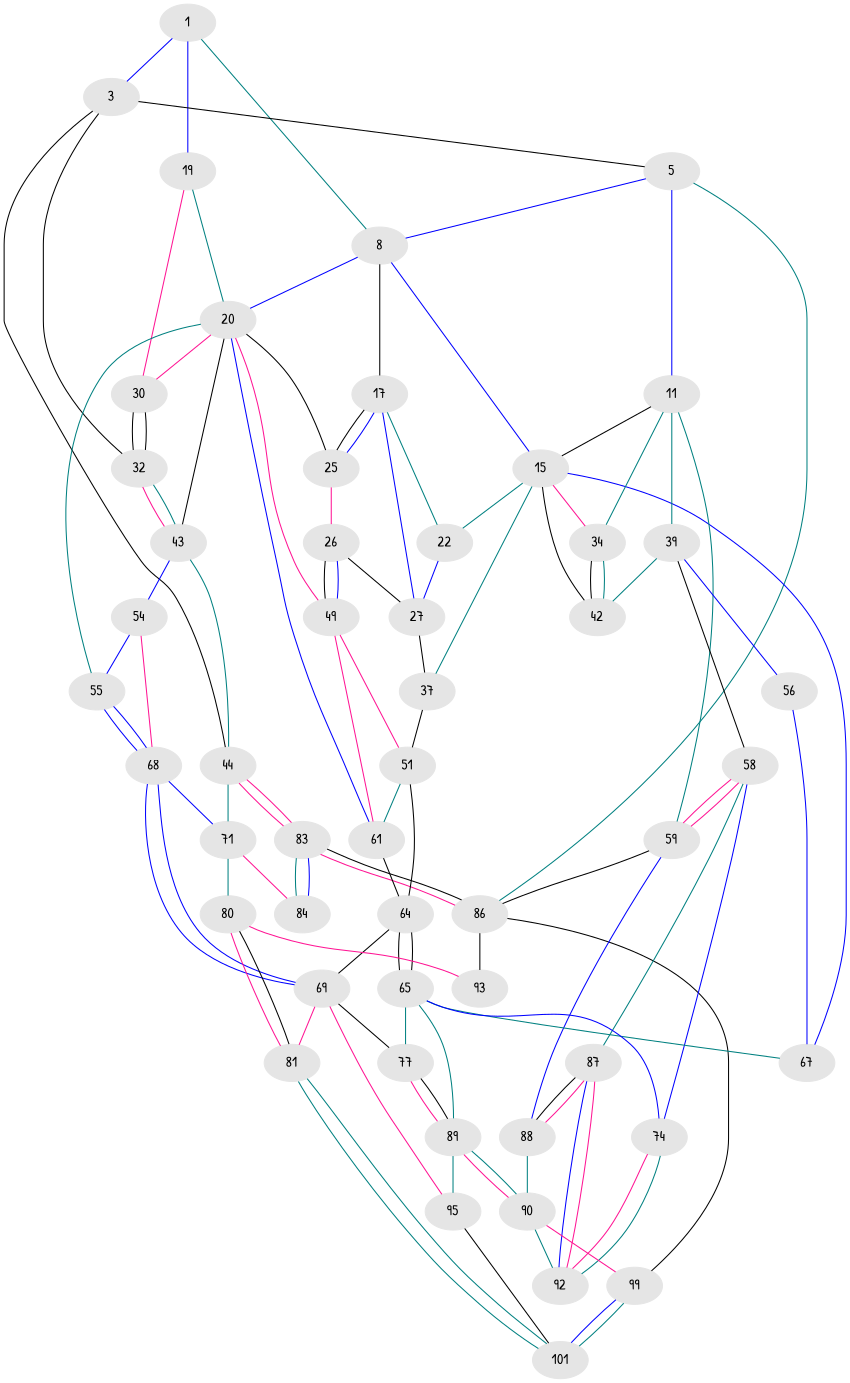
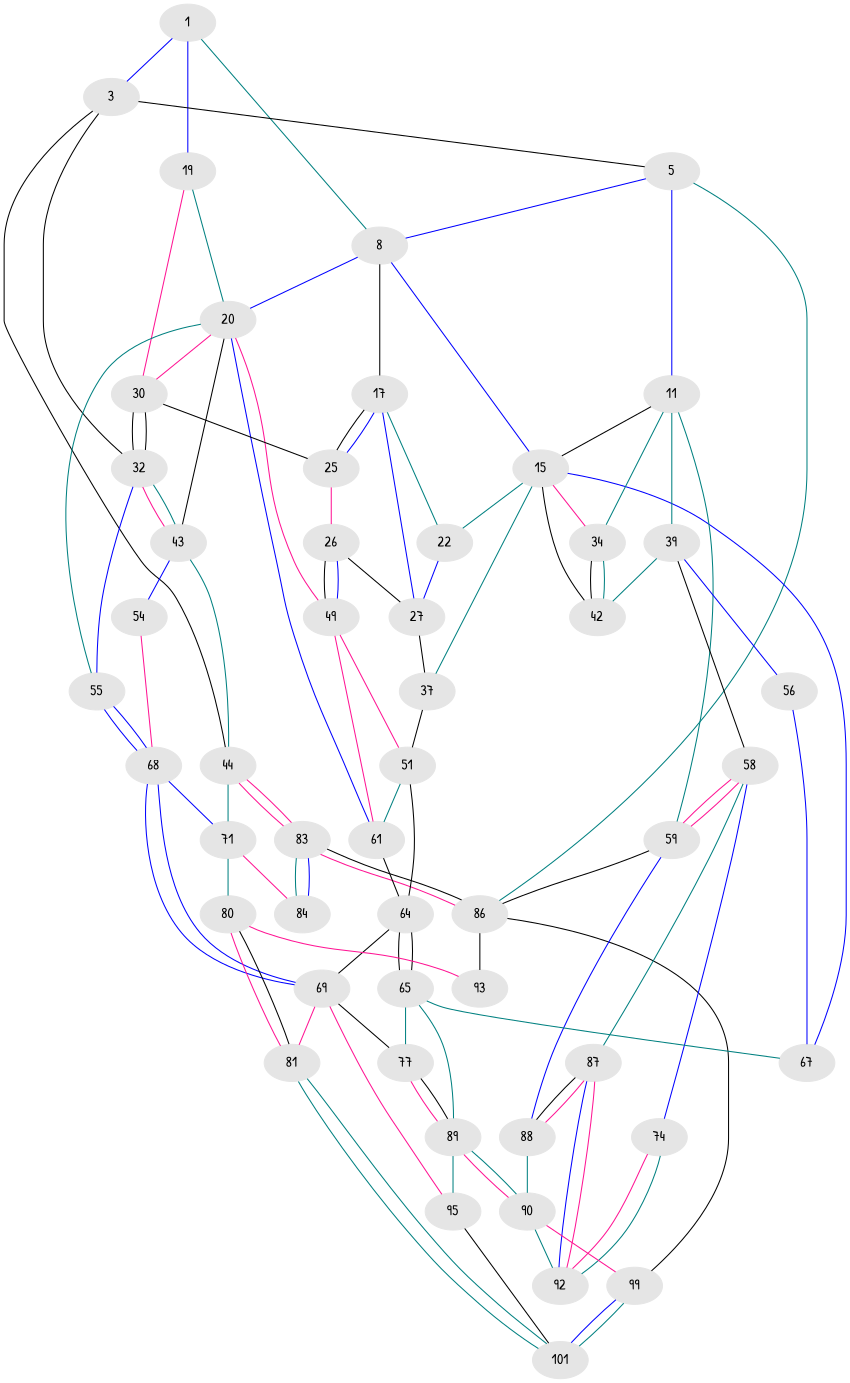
(296, 385) -> (235, 431)
(118, 654) -> (106, 578)
(579, 1017) -> none
